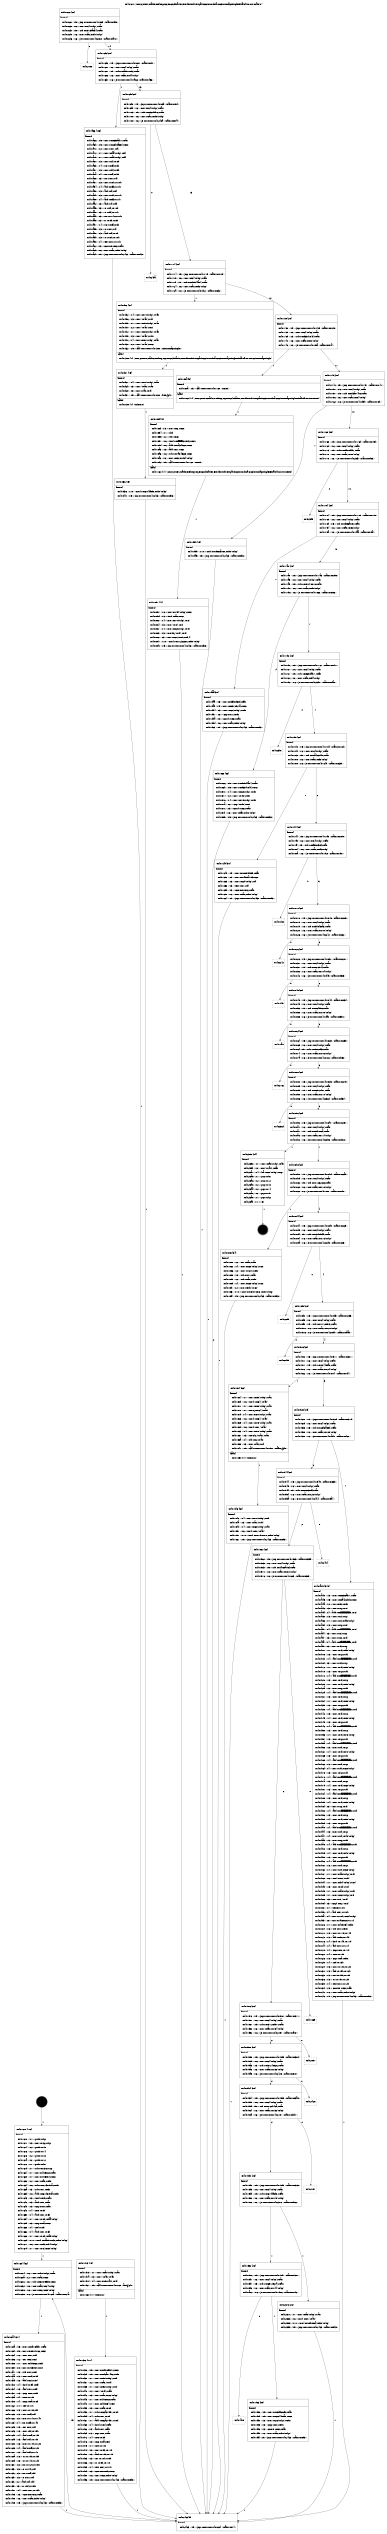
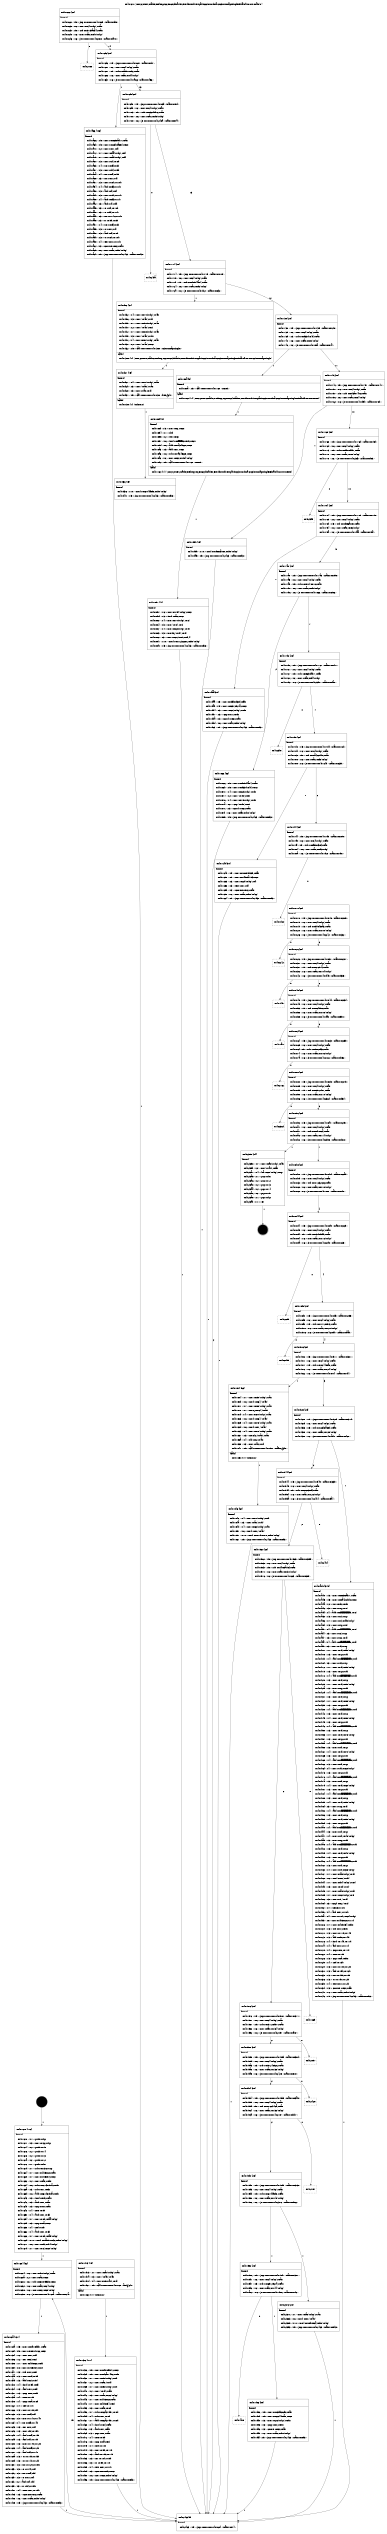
(317, 880) -> none
(318, 1065) -> none
(251, 1275) -> none
(145, 1513) -> none
